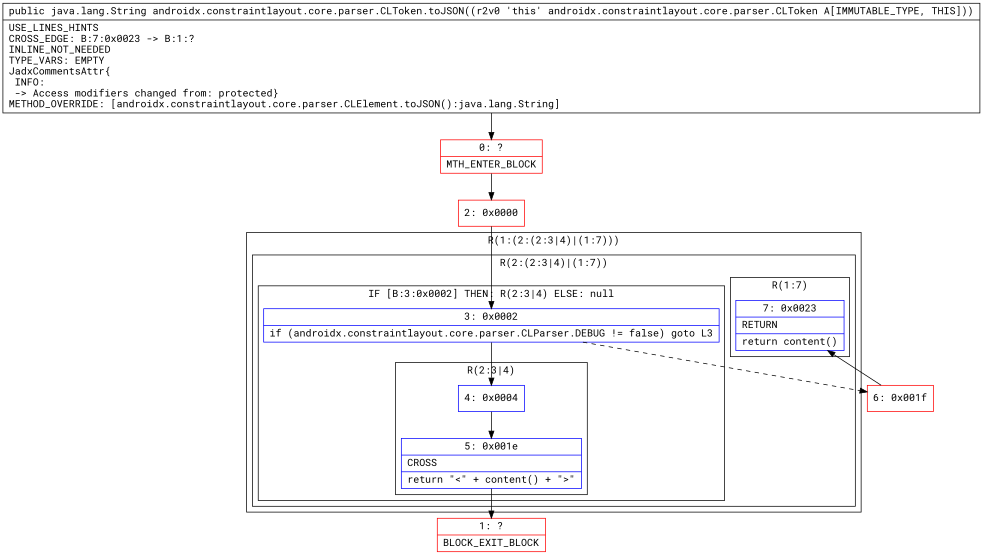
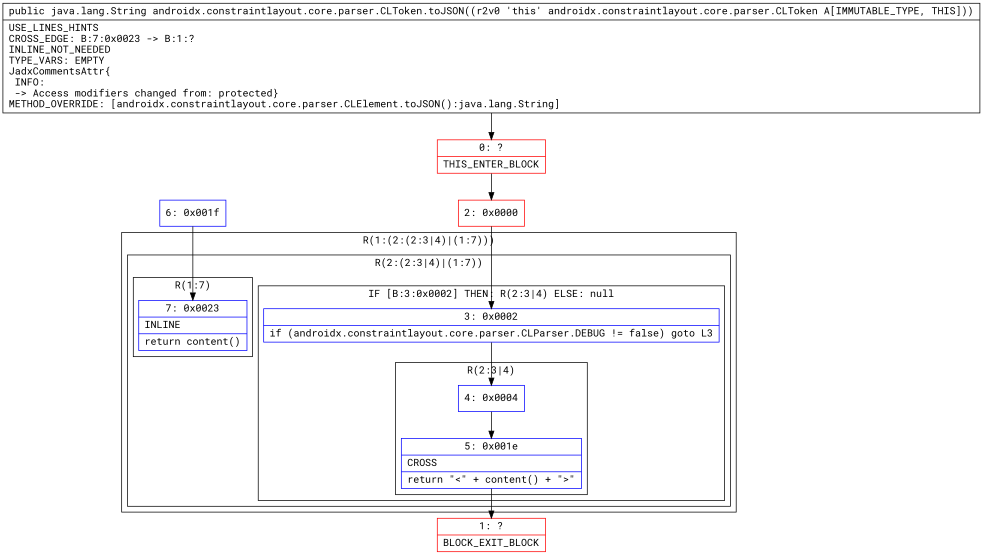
(491, 165) -> (491, 165)
(760, 325) -> (163, 325)
(714, 365) -> none
(900, 398) -> (193, 213)
